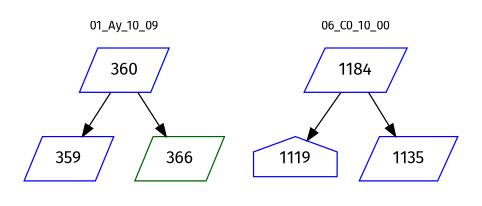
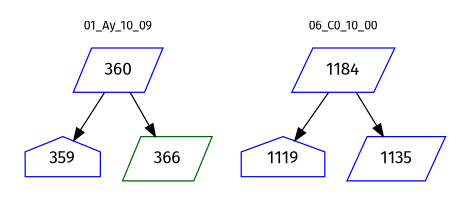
(69, 159) -> (63, 159)
